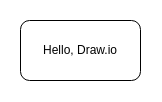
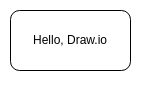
(81, 51) -> (71, 41)
